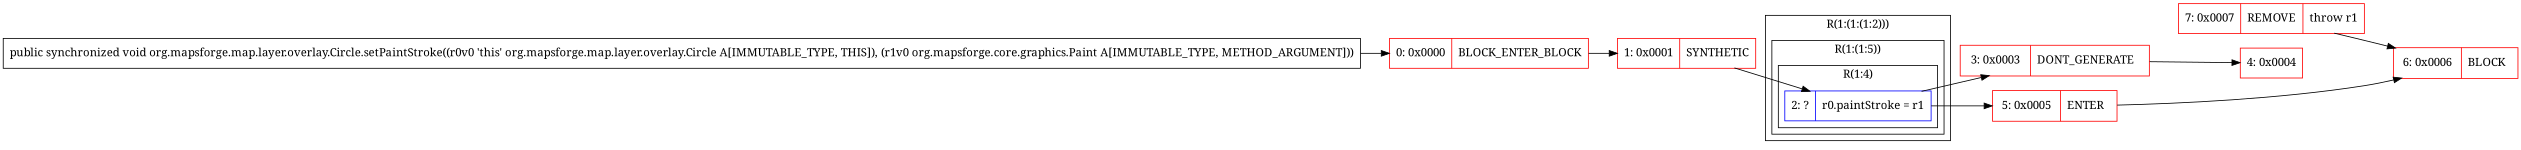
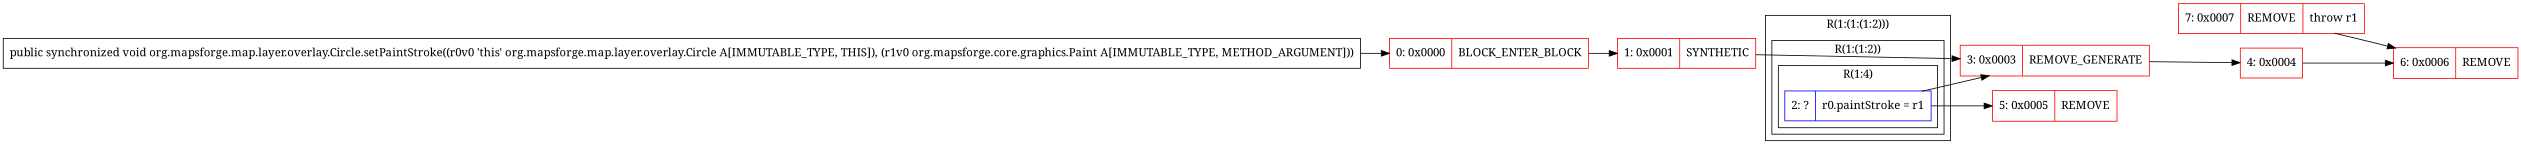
(1858, 50) -> (1858, 50)
(2086, 60) -> (2086, 60)
(2487, 63) -> (2487, 63)
(1760, 76) -> (1854, 57)
(2256, 98) -> (2344, 63)
(2086, 105) -> (2086, 105)
